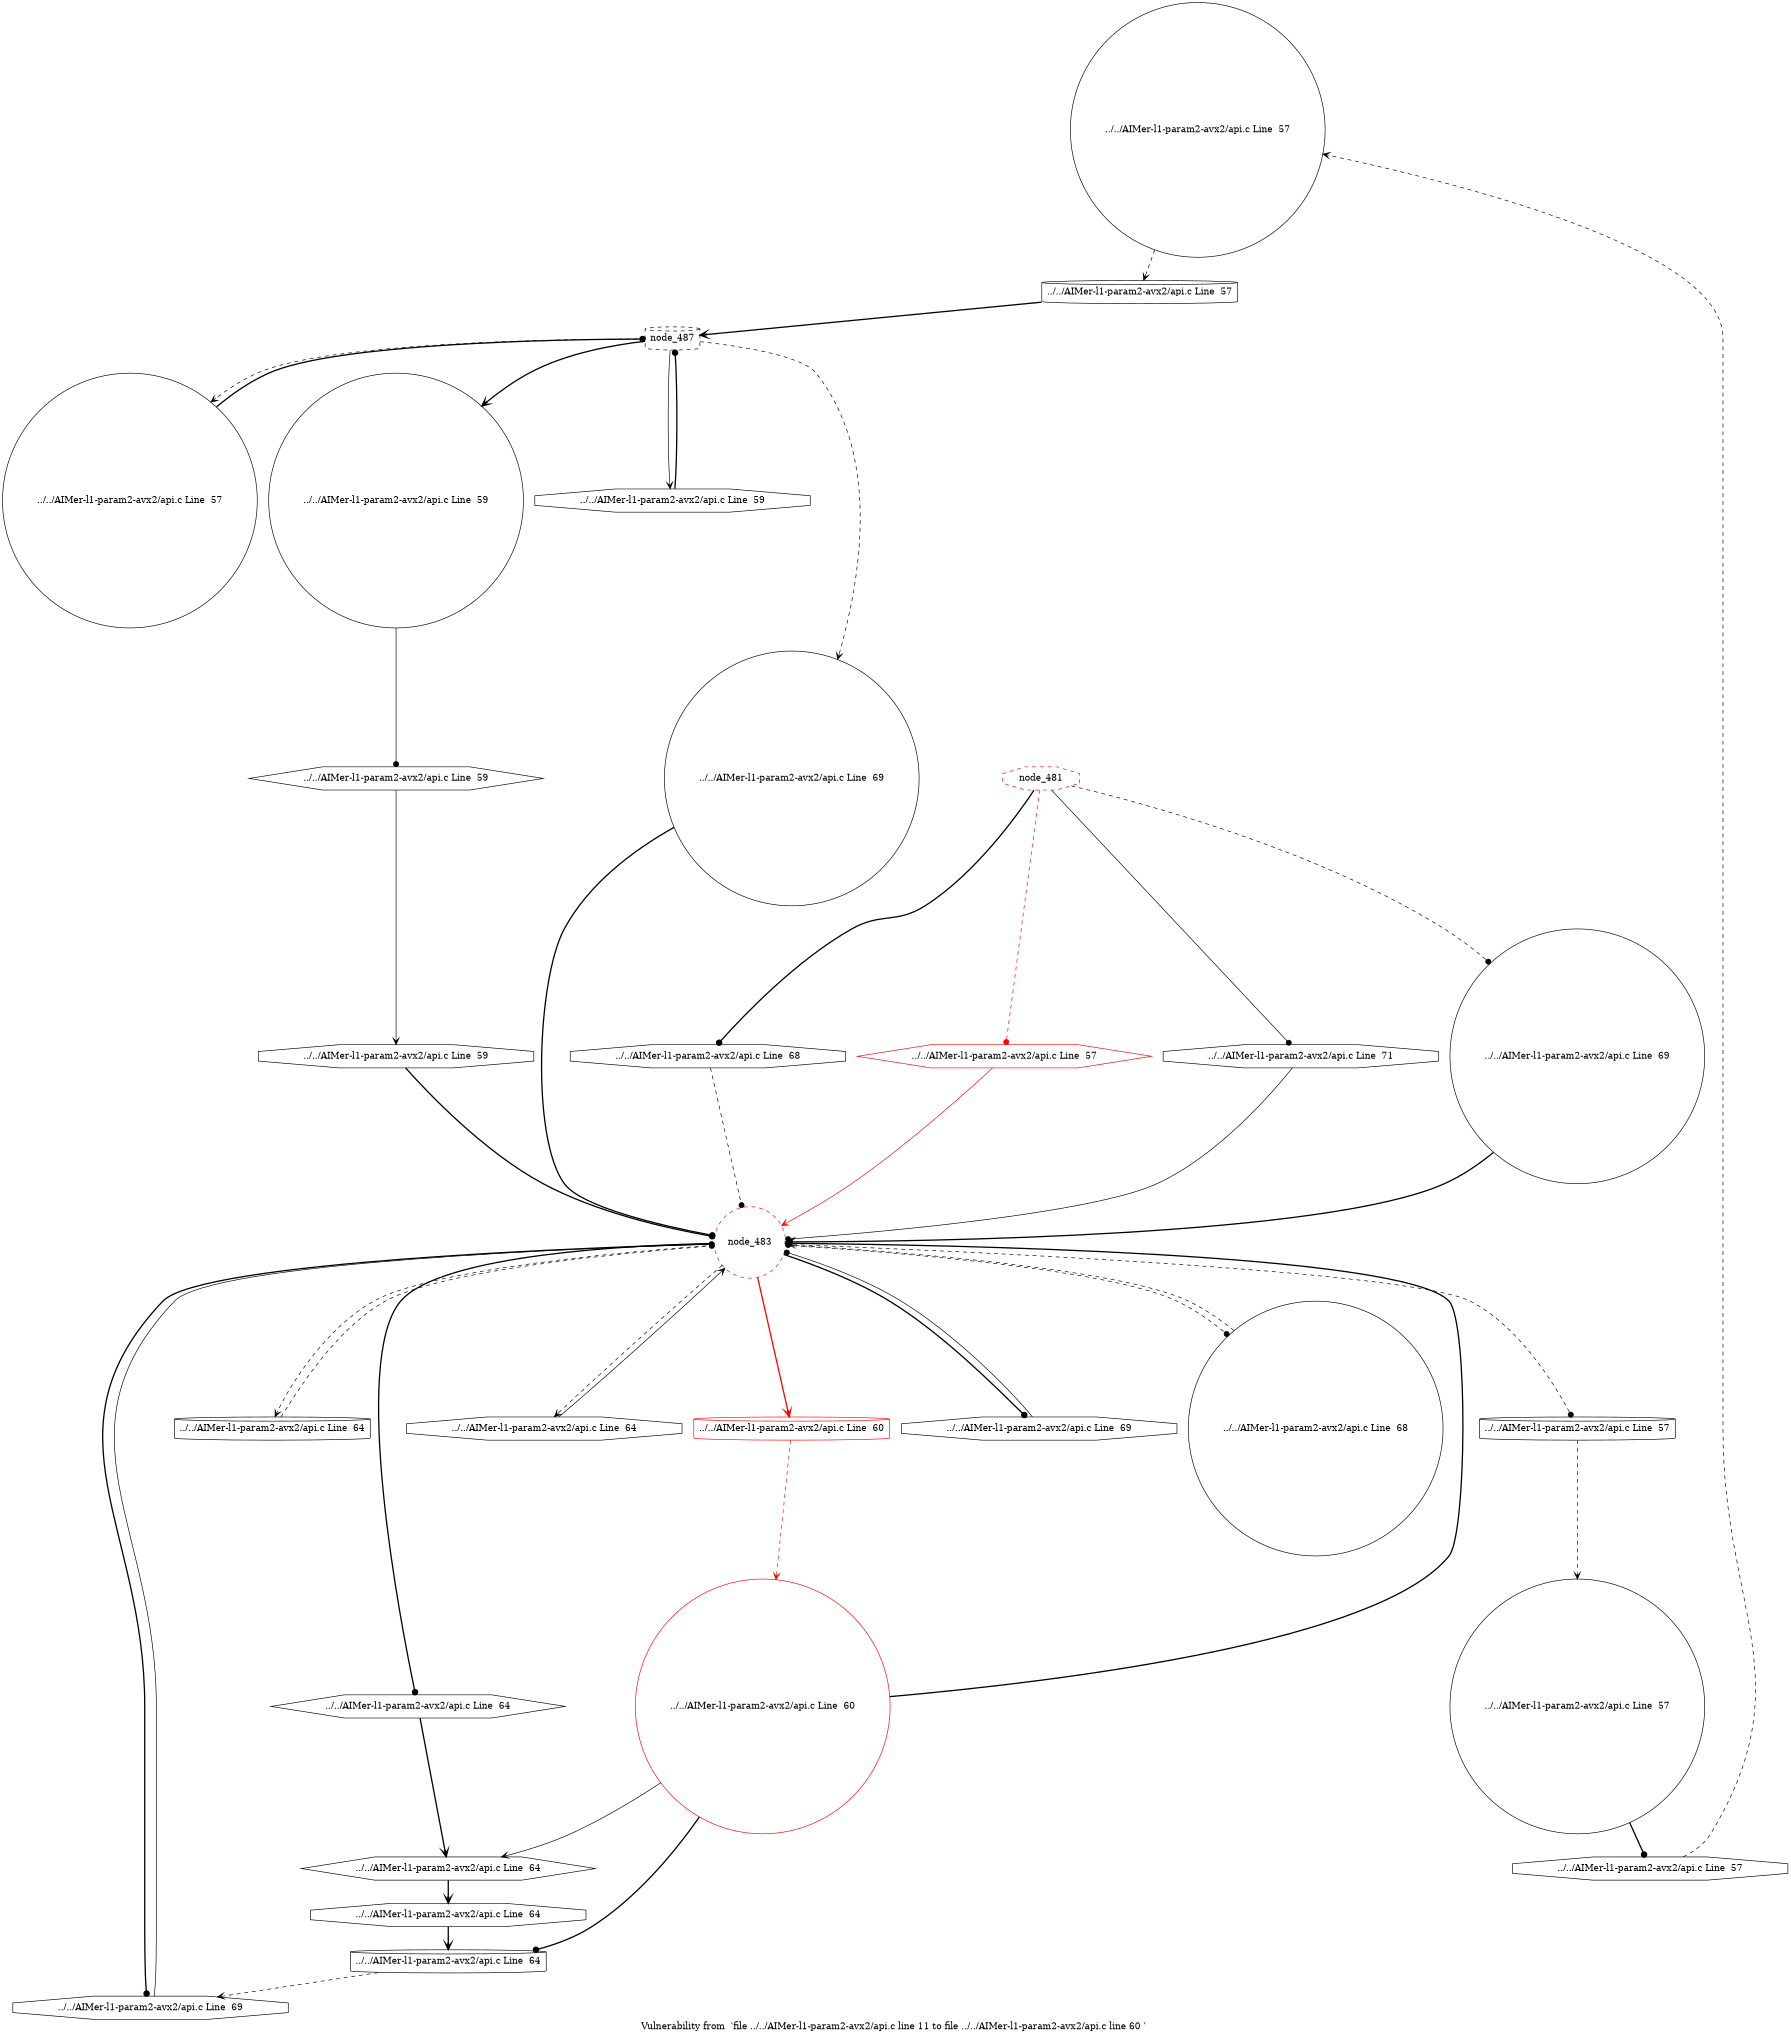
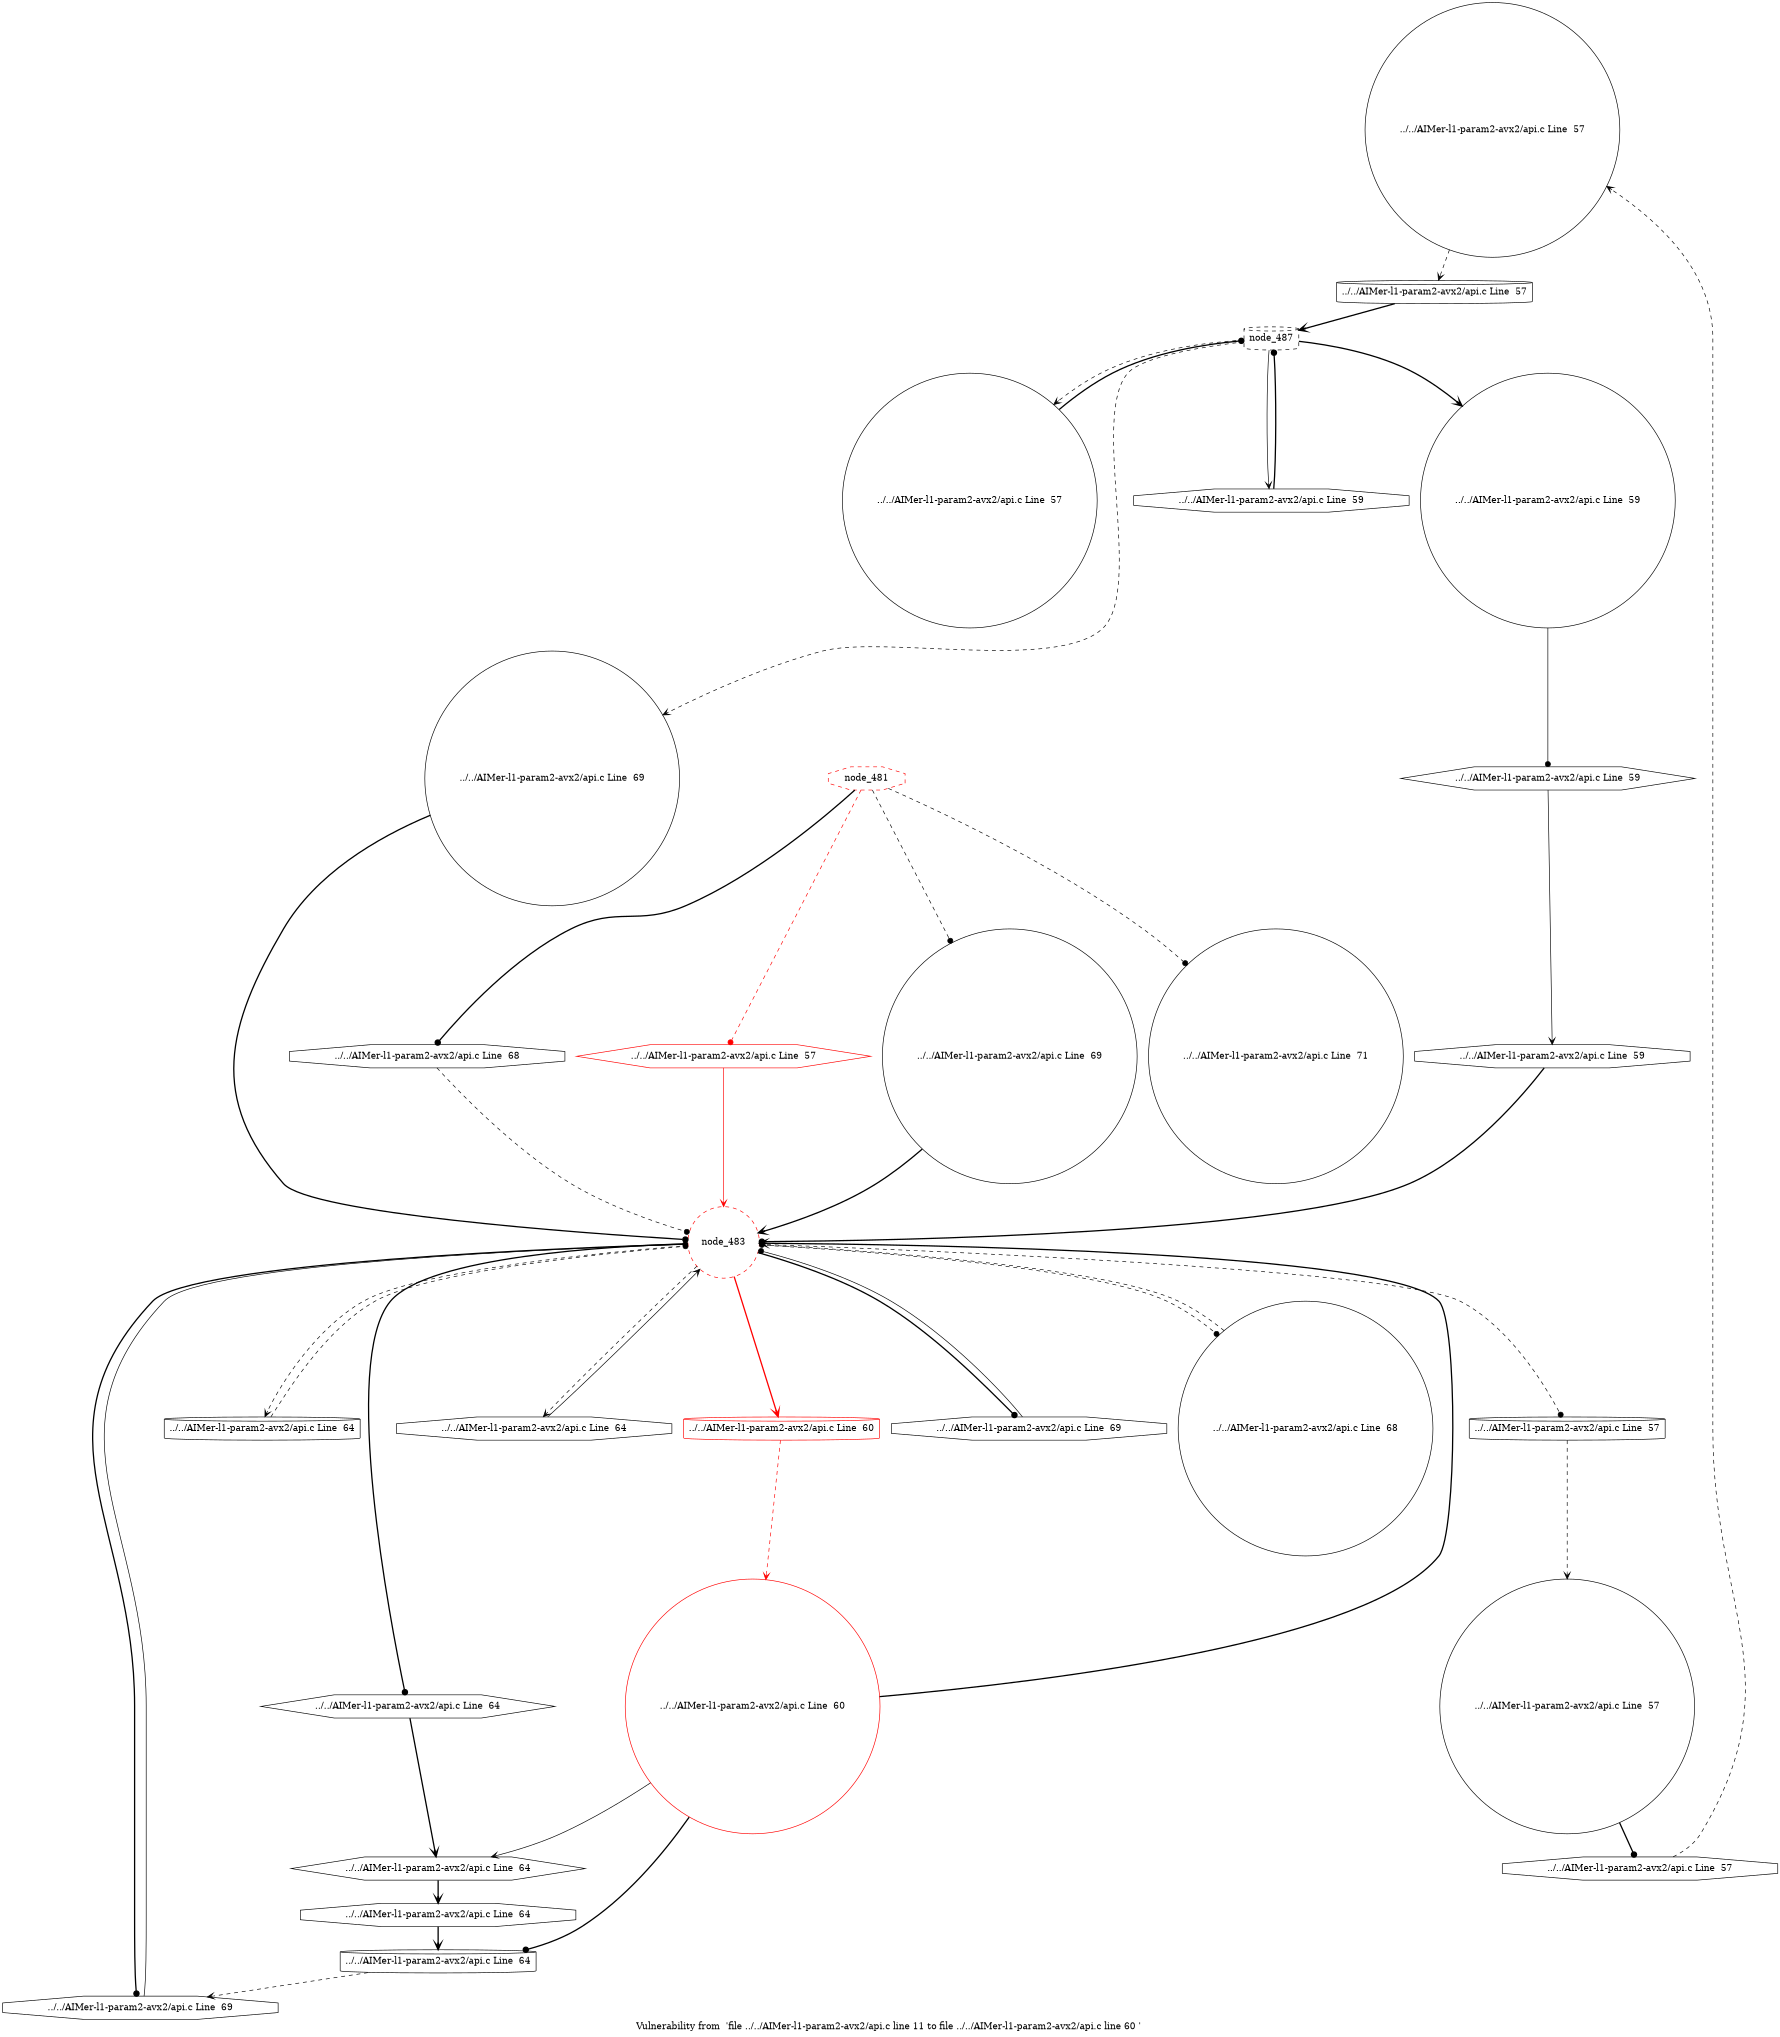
(1169, 915) -> (1042, 865)
(1301, 1056) -> (1276, 1056)
(1064, 1208) -> none
